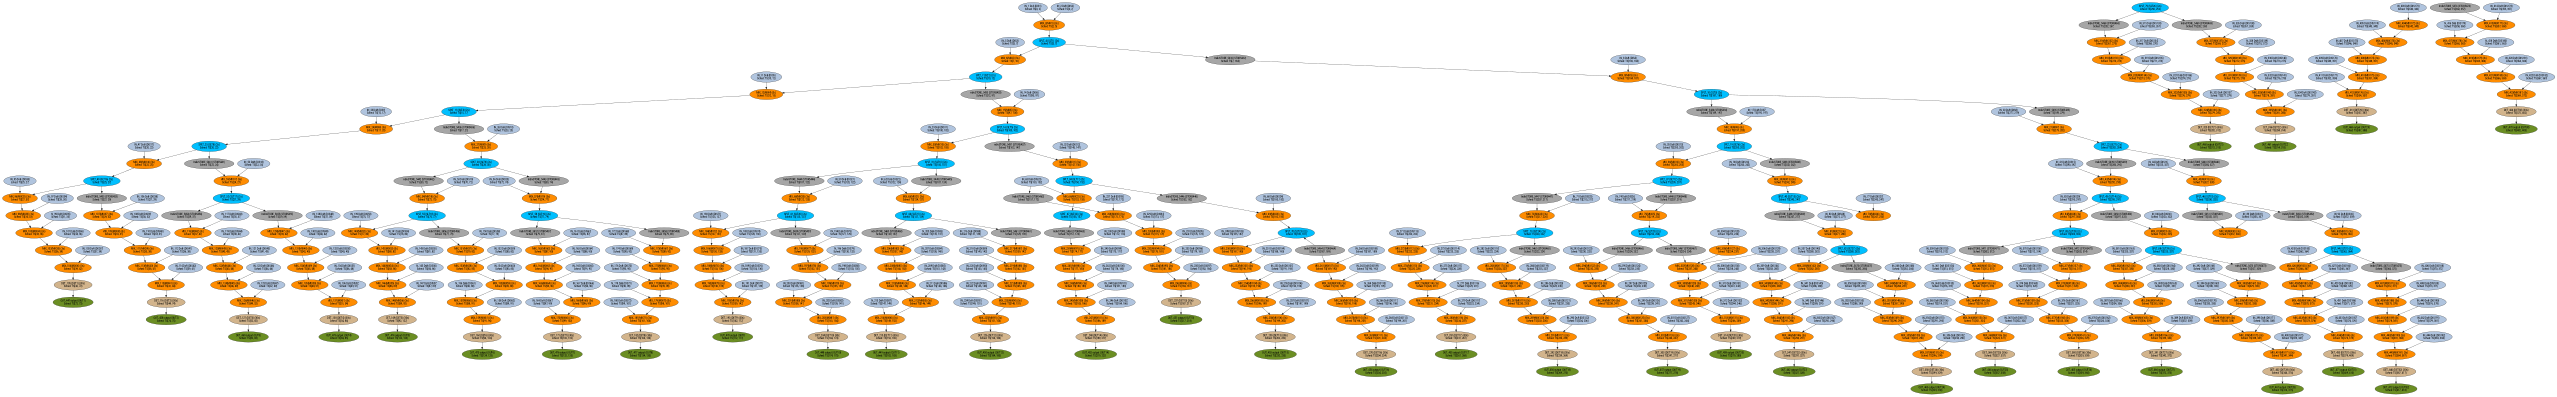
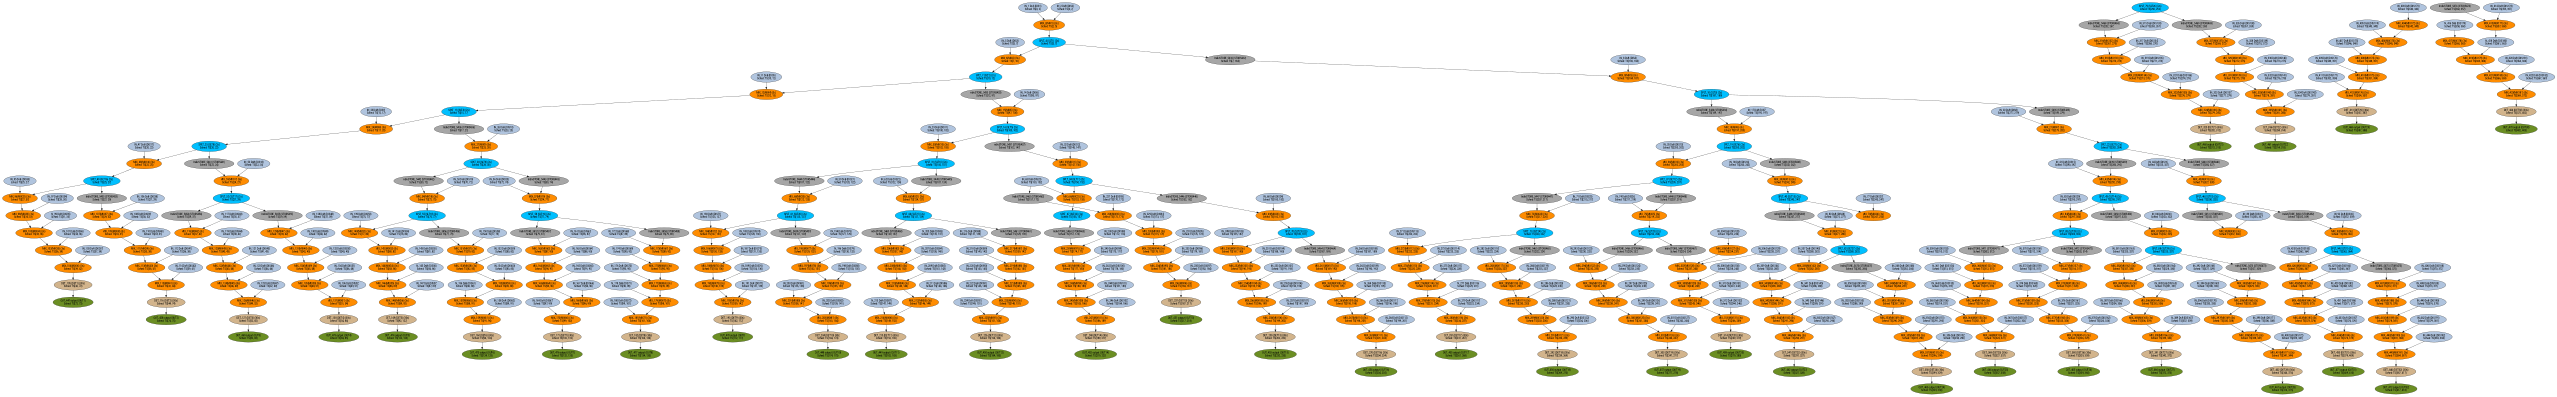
(2476, 33) -> (2496, 33)
(1310, 242) -> (1306, 241)
